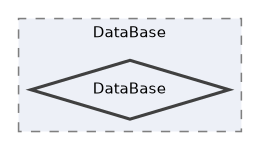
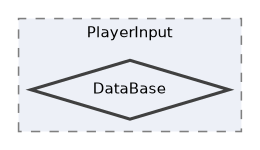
(130, 33) -> (130, 33)
